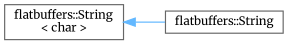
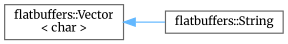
(64, 22) -> (64, 22)
